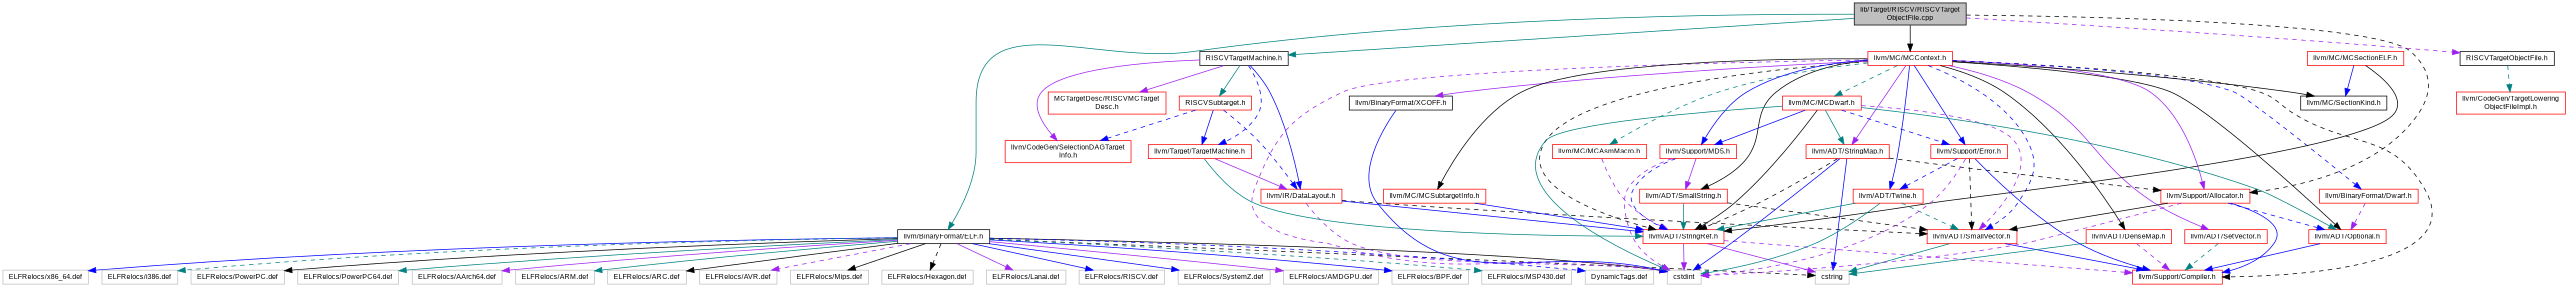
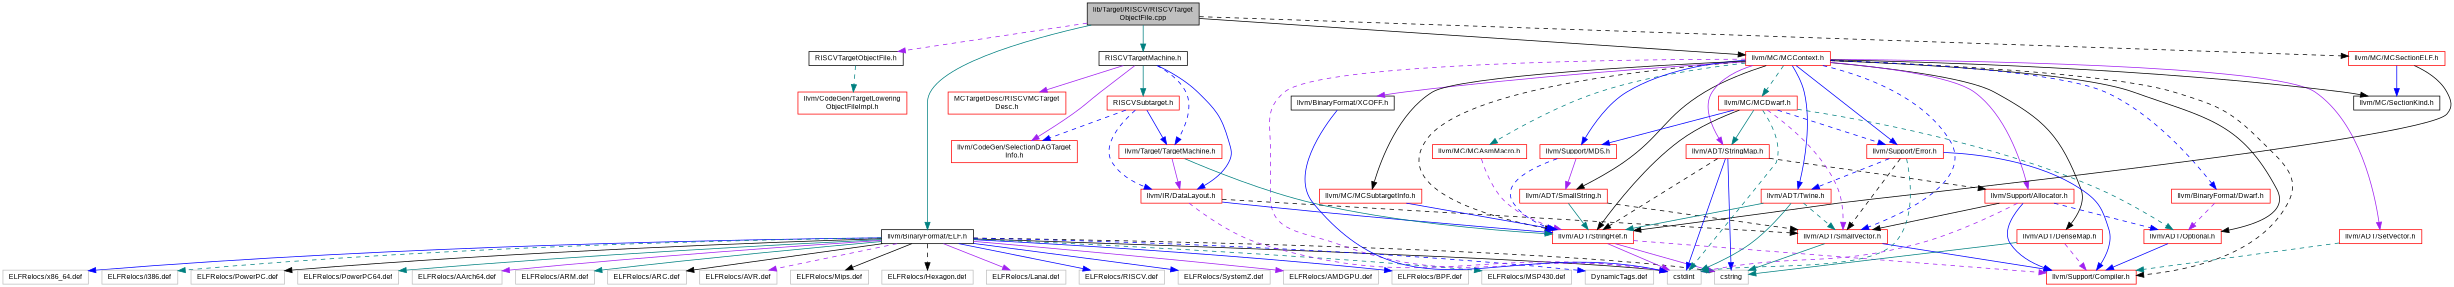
(2317, 31) -> (1770, 36)
(1566, 132) -> (1753, 192)
(2101, 146) -> (1988, 150)
(1625, 207) -> none
(1852, 245) -> (1897, 239)
